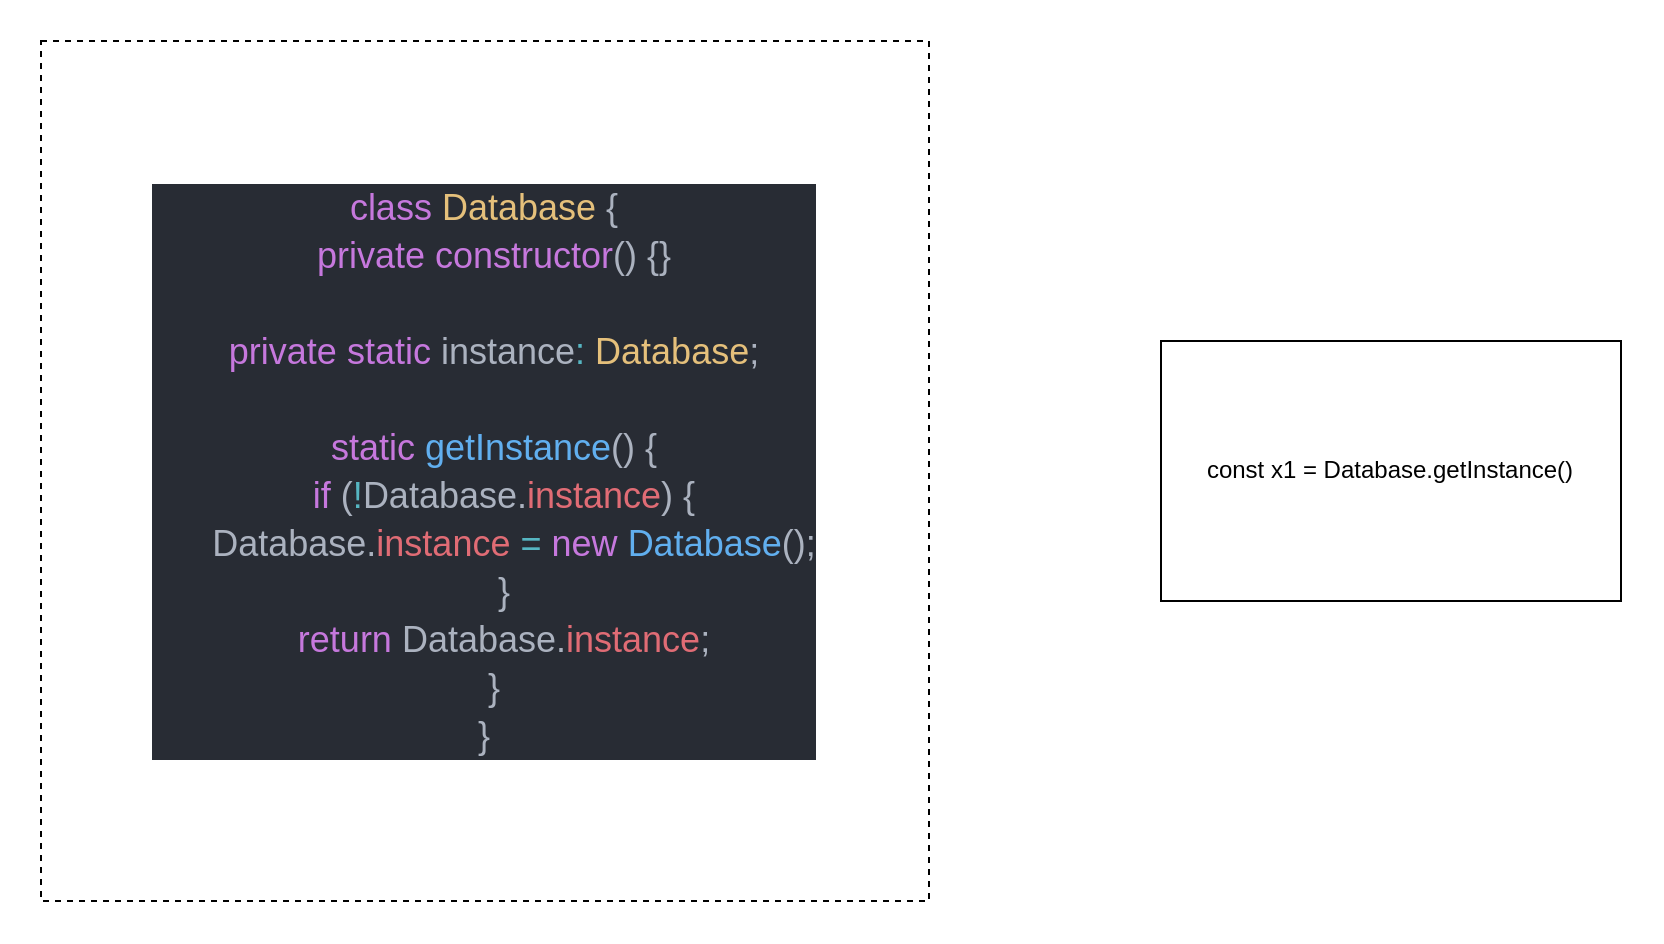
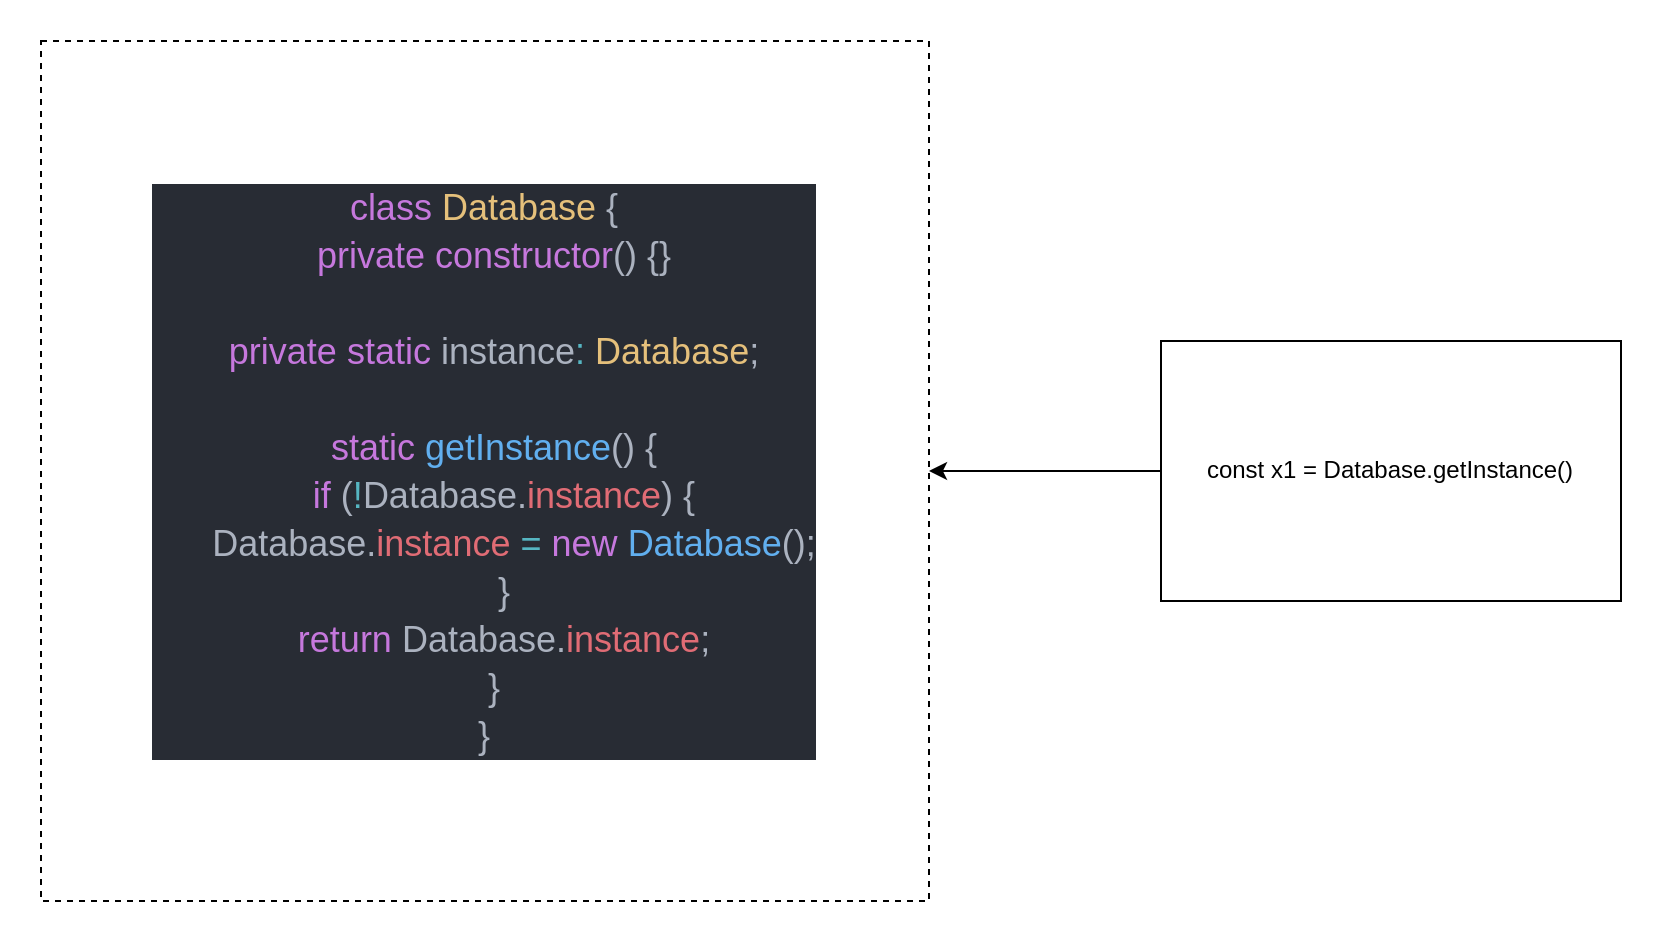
none -> (1052, 471)
